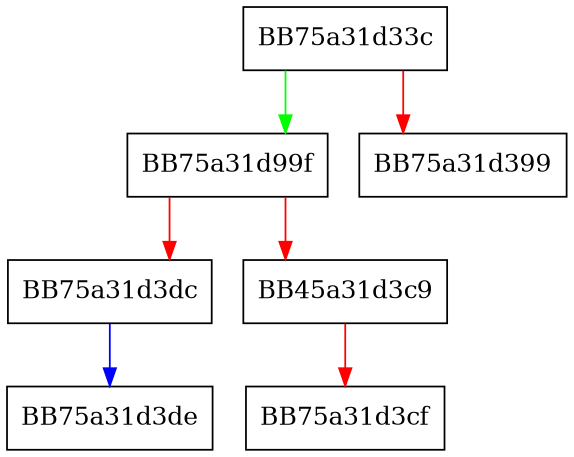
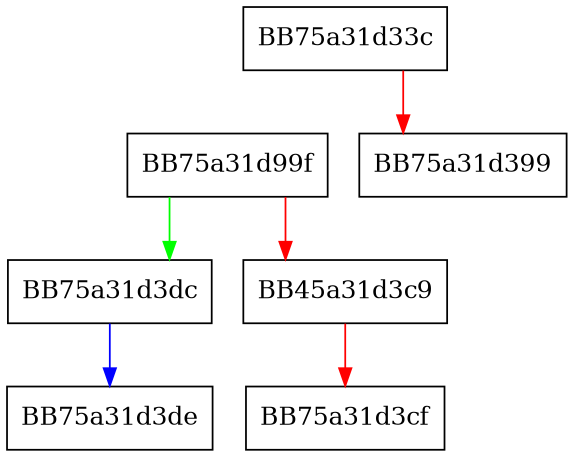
(286, 93) -> none
(170, 219) -> (170, 219)
